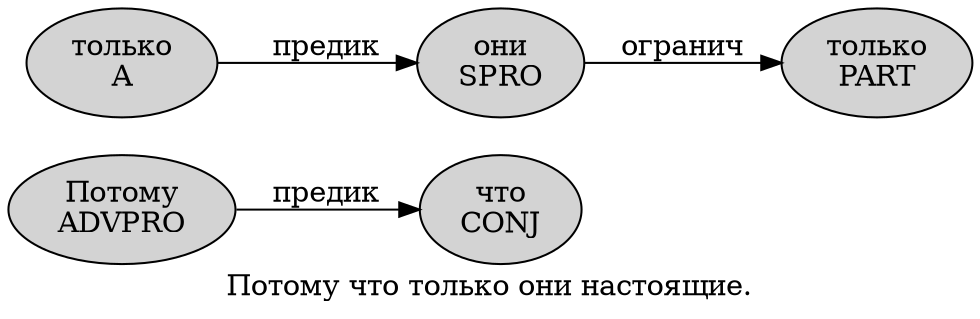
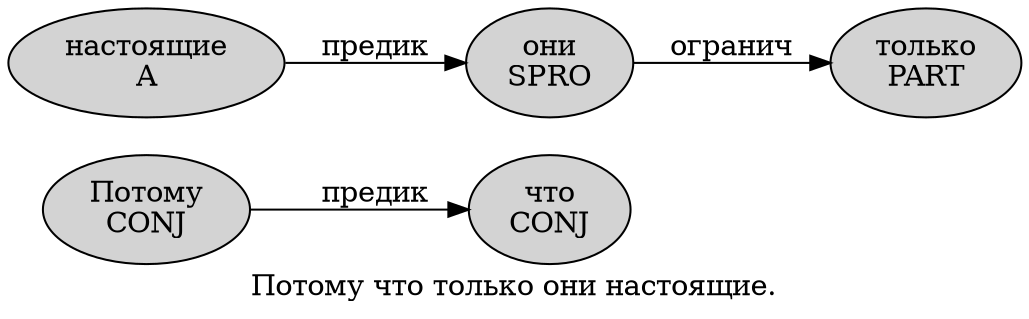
(122, 63) -> (146, 63)
(122, 210) -> (146, 210)
